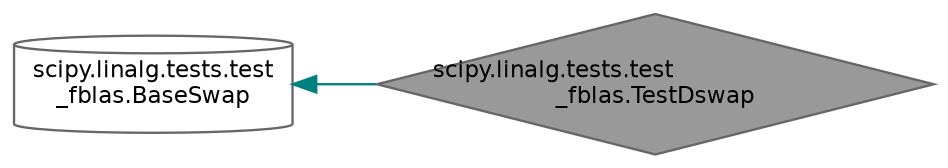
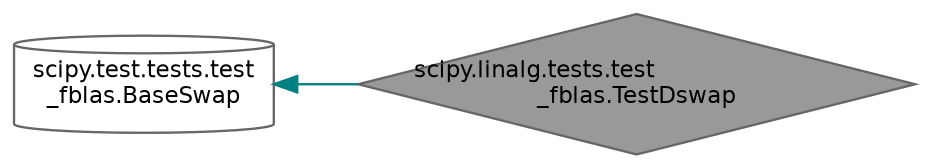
(153, 84) -> (144, 84)
